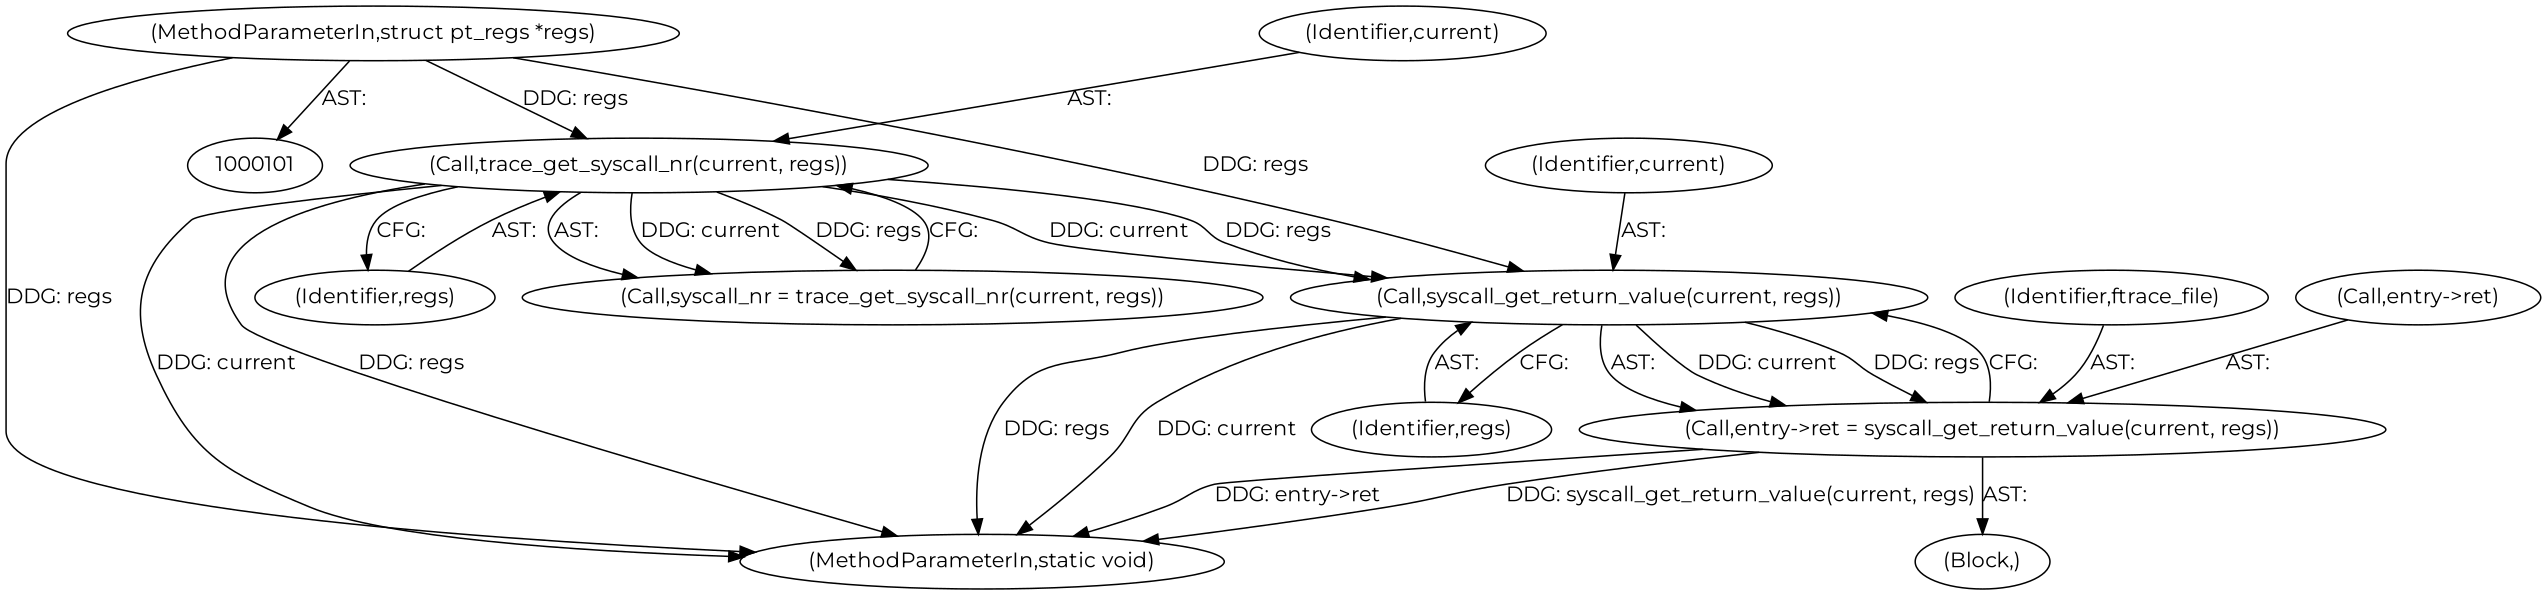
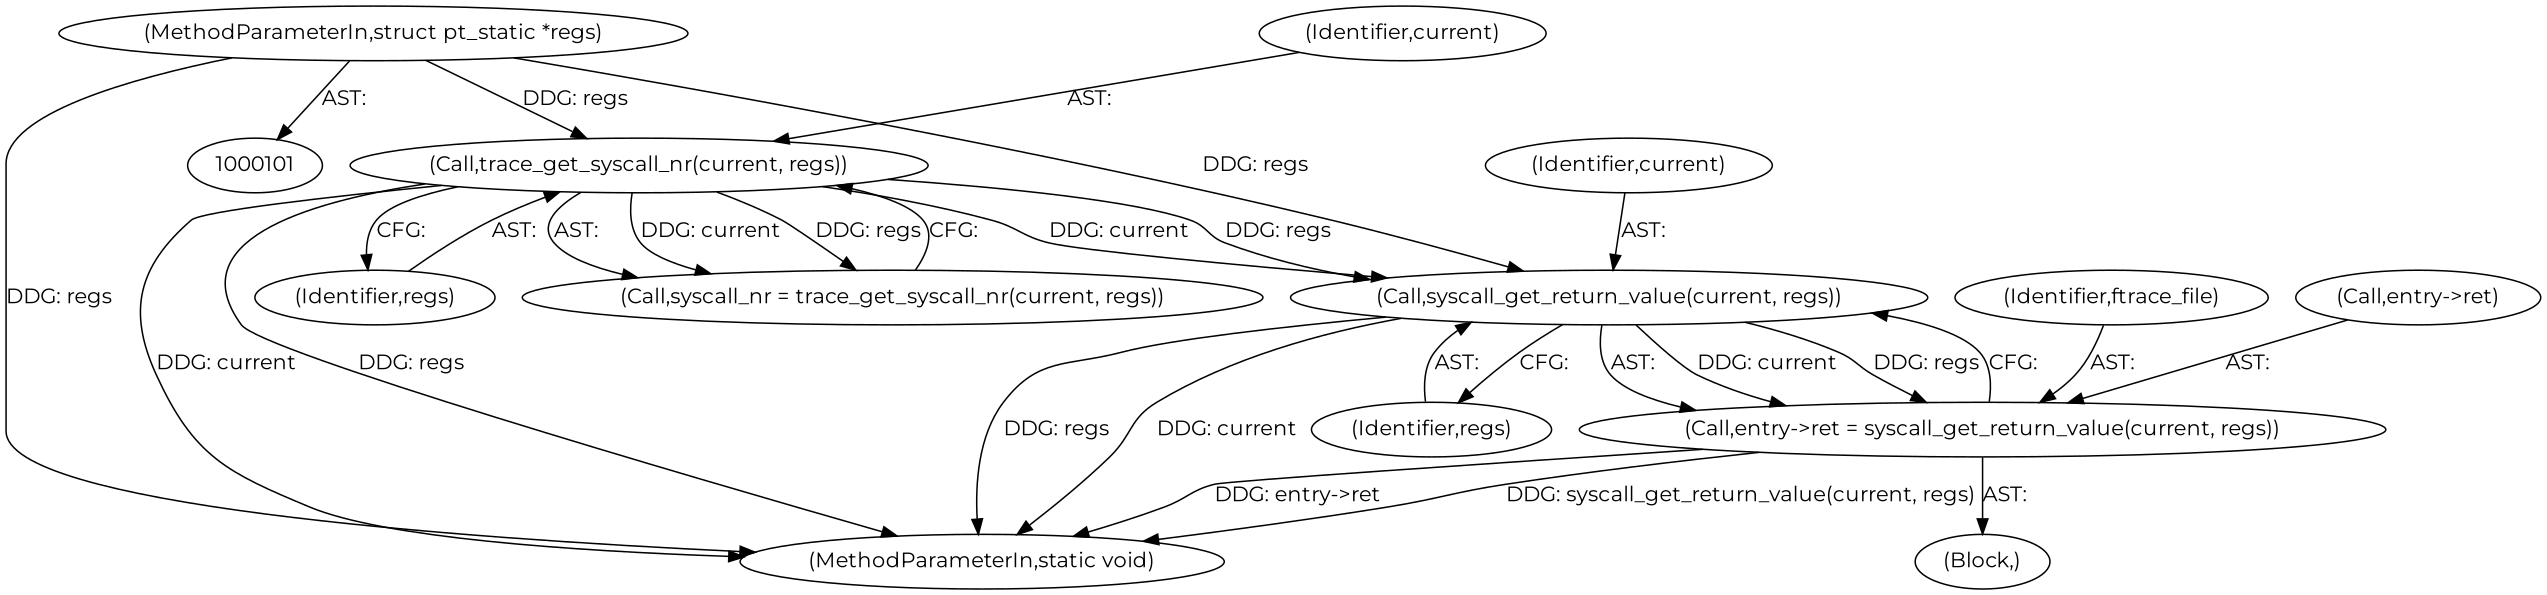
(373, 33) -> (373, 33)
